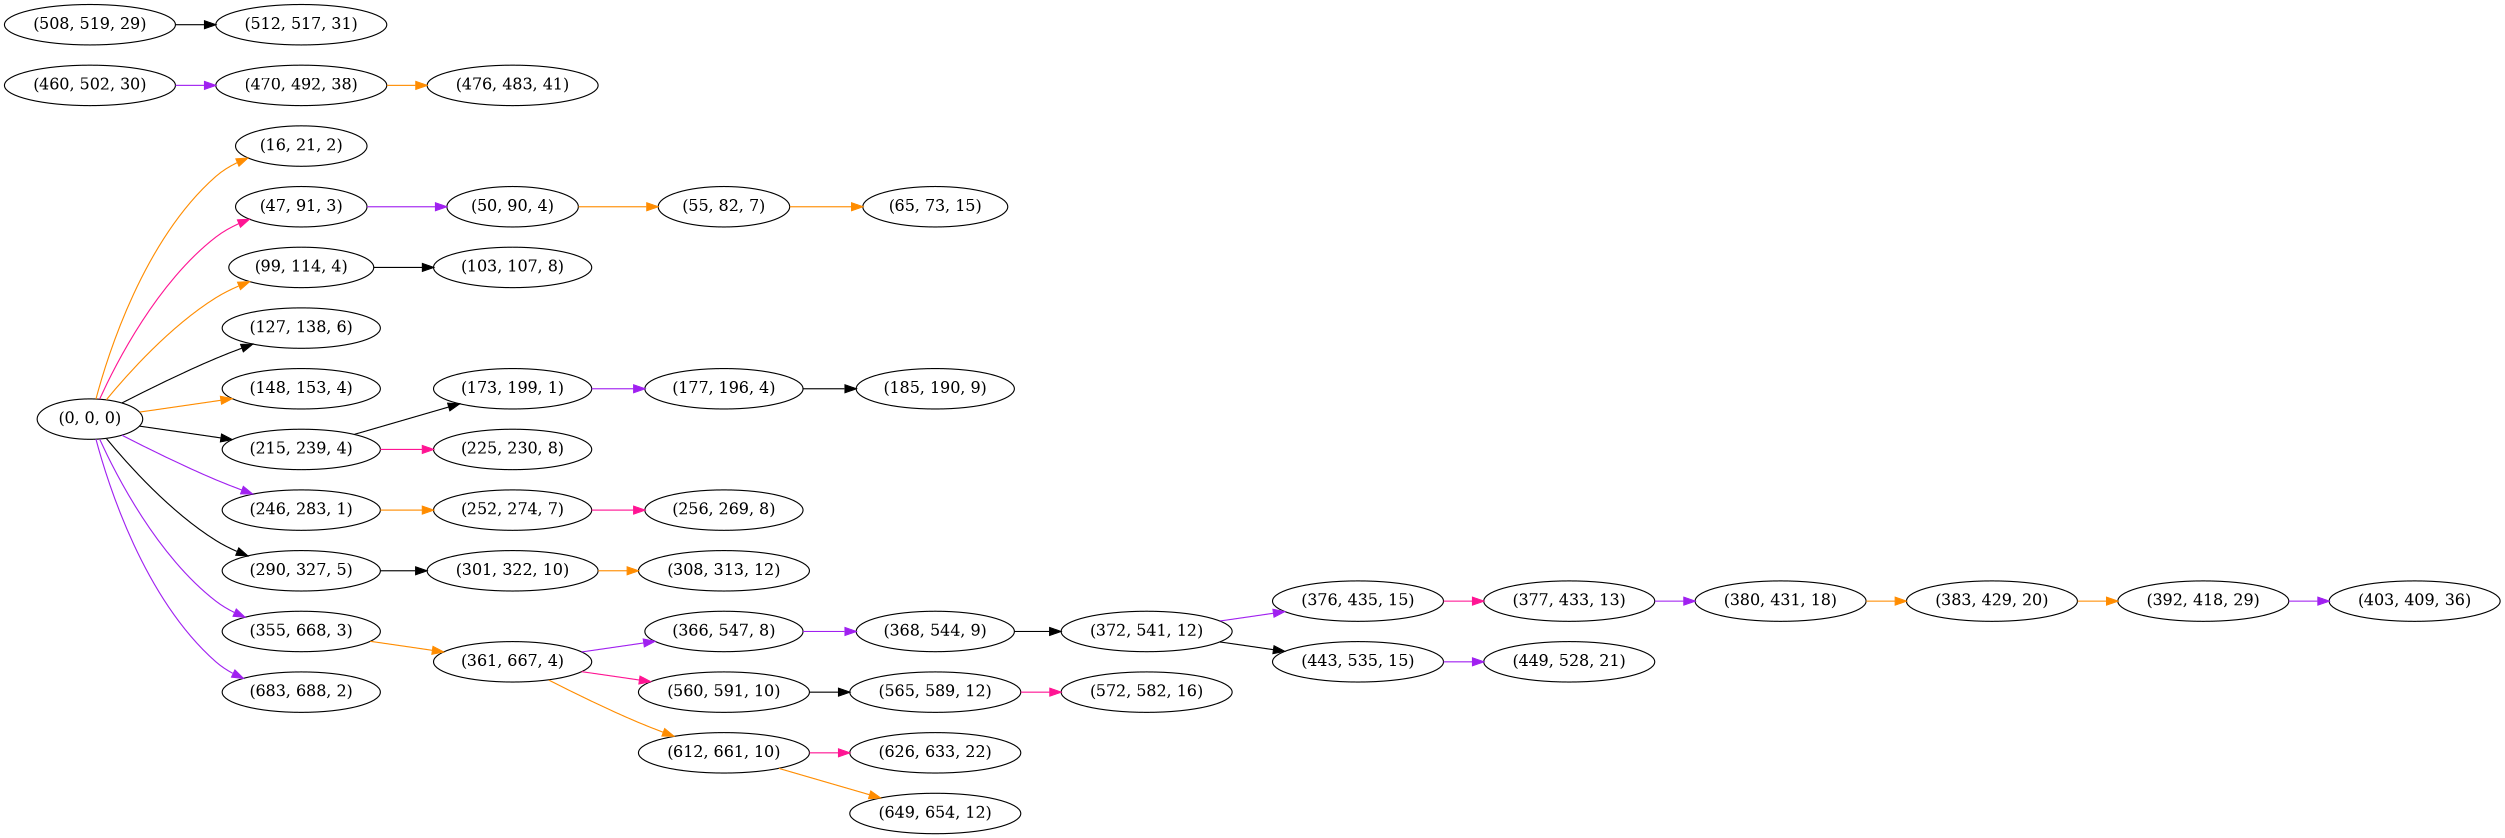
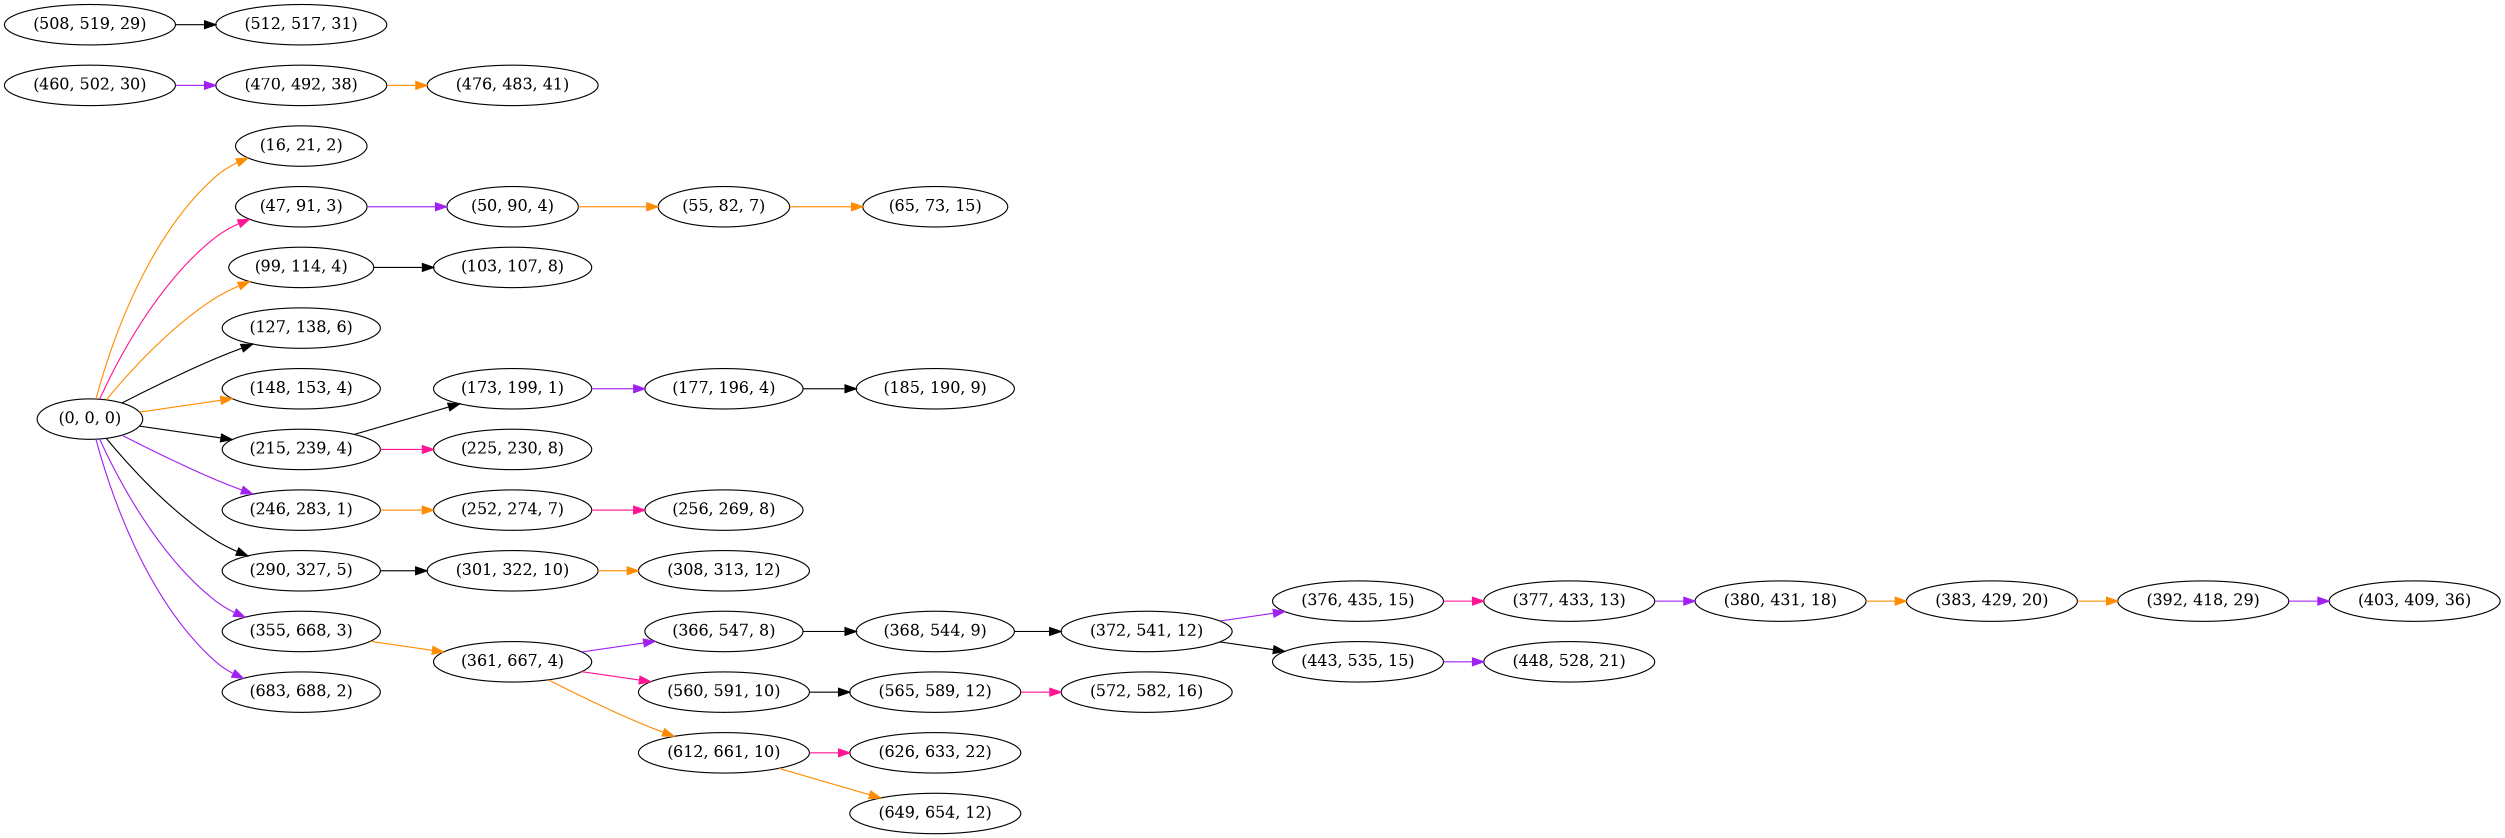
(824, 631) -> (824, 631)
(1569, 662) -> (1569, 662)
